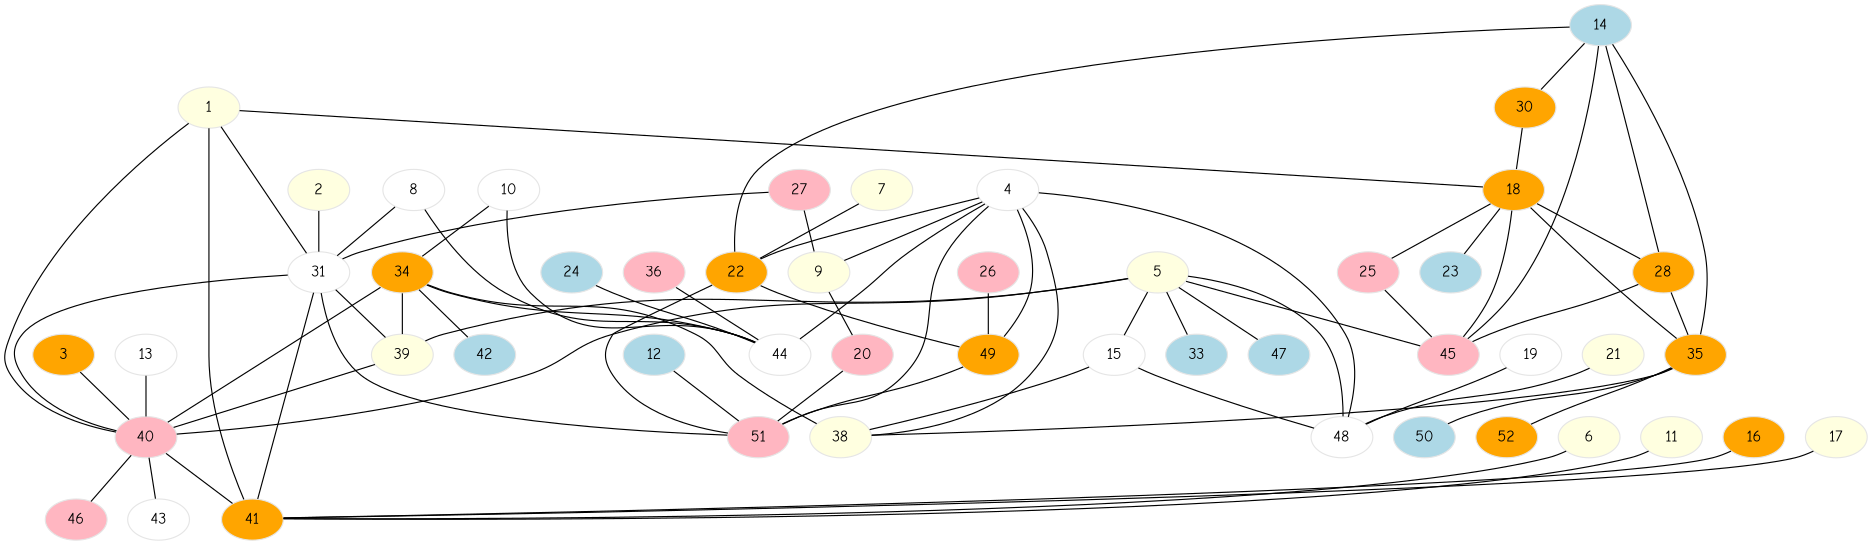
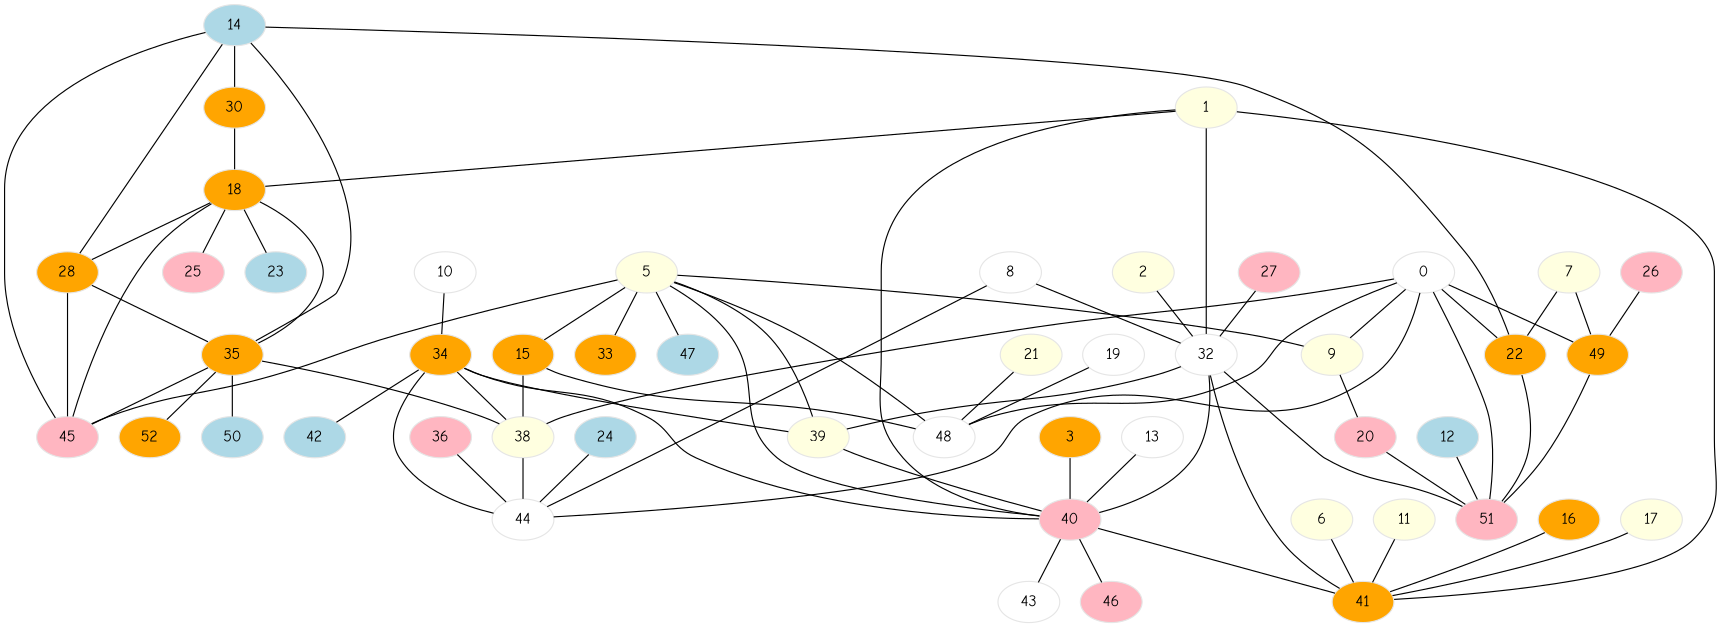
(1008, 190) -> (1424, 272)
(807, 224) -> (992, 301)
(319, 272) -> (1206, 355)
(531, 294) -> (523, 478)
(1408, 314) -> (150, 396)
(859, 320) -> (1583, 313)
(1114, 355) -> (523, 355)
(1197, 355) -> (605, 355)
